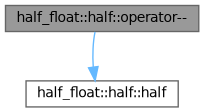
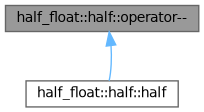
(93, 49) -> (111, 63)
